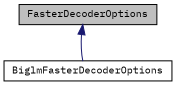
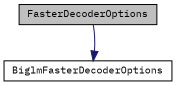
(81, 48) -> (95, 38)
